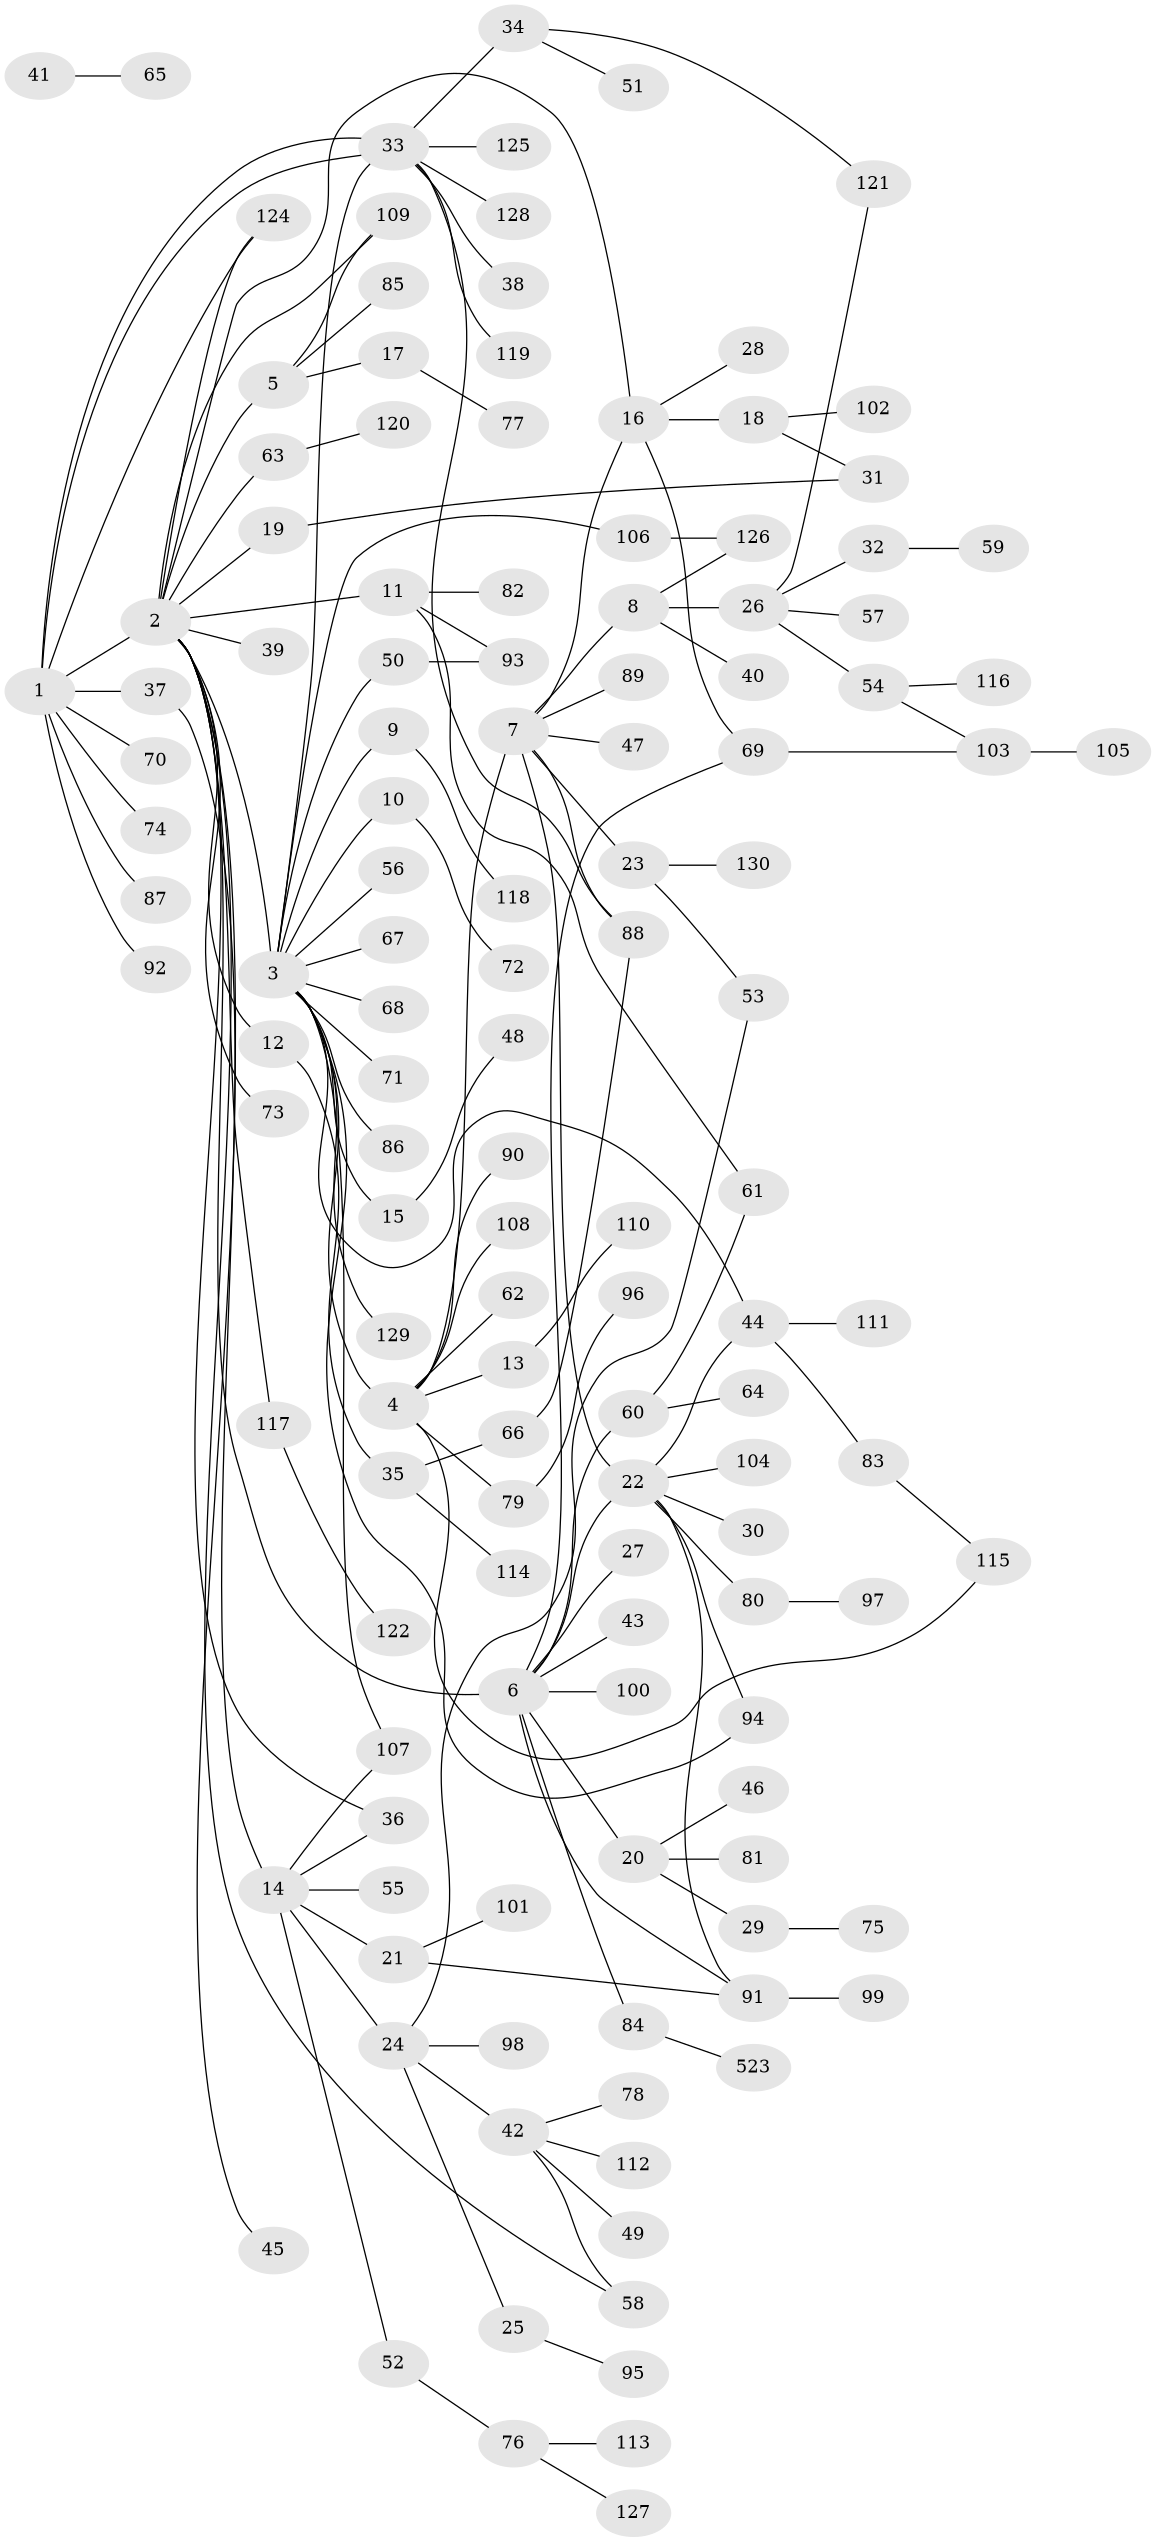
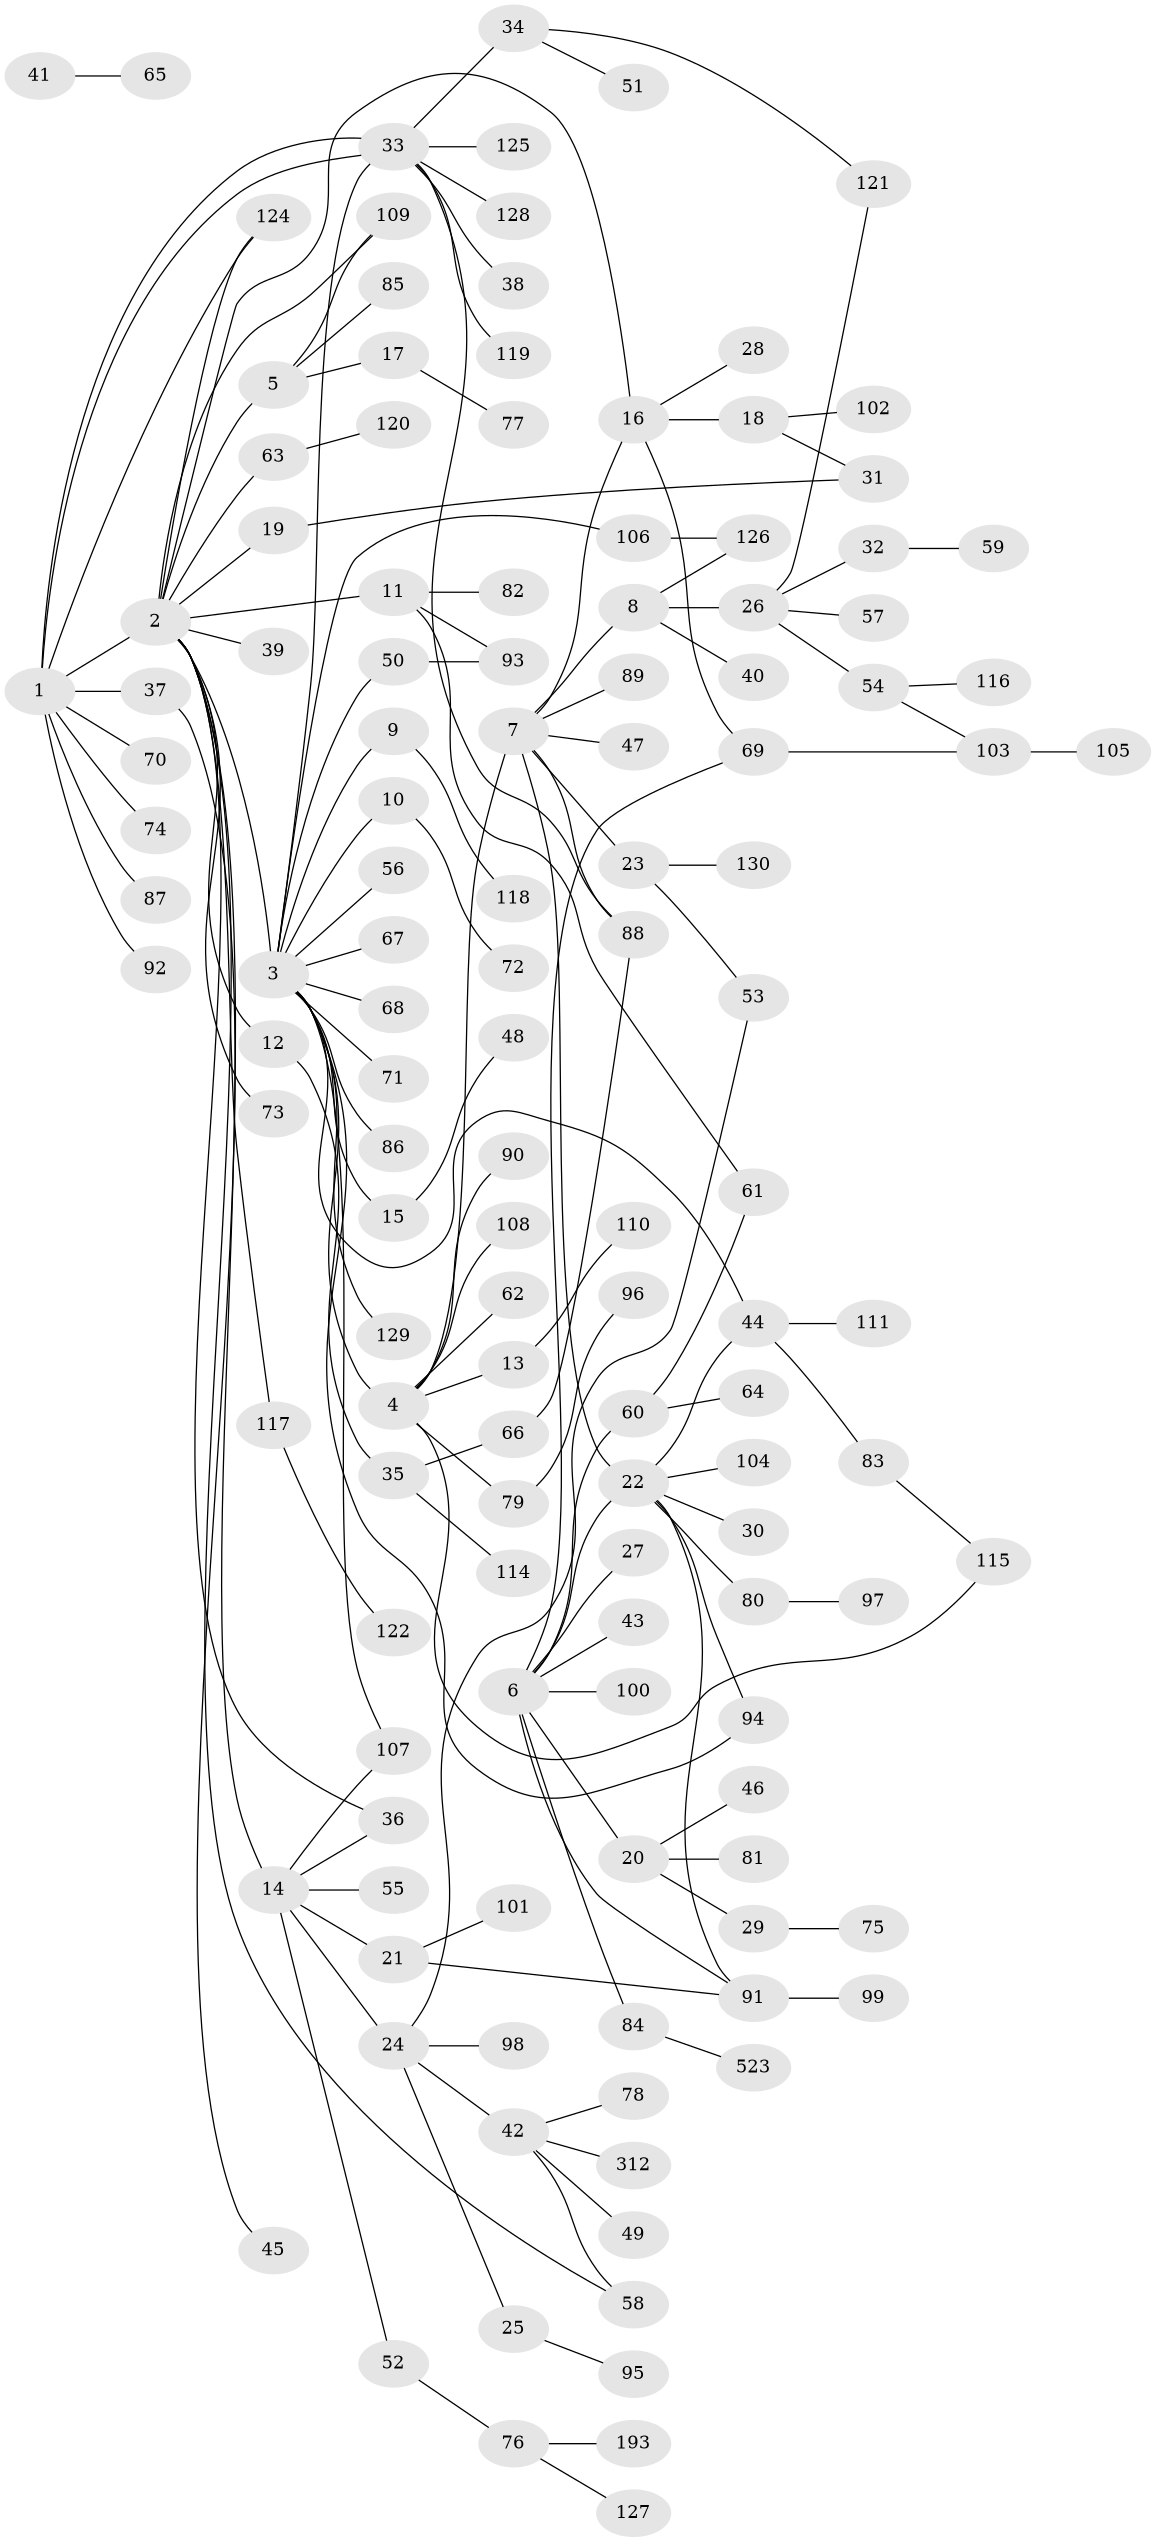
(220, 1114) -> none
(634, 2166) -> (634, 2166)
(634, 2444) -> (634, 2444)
